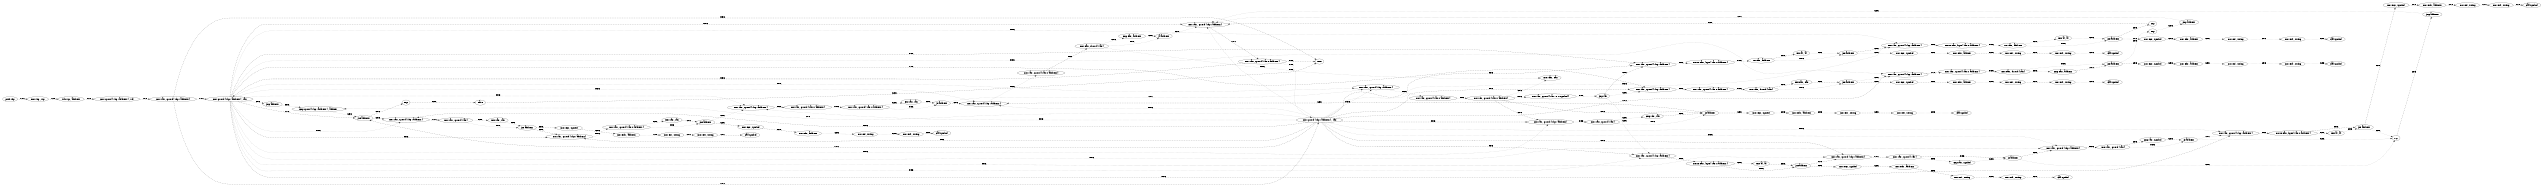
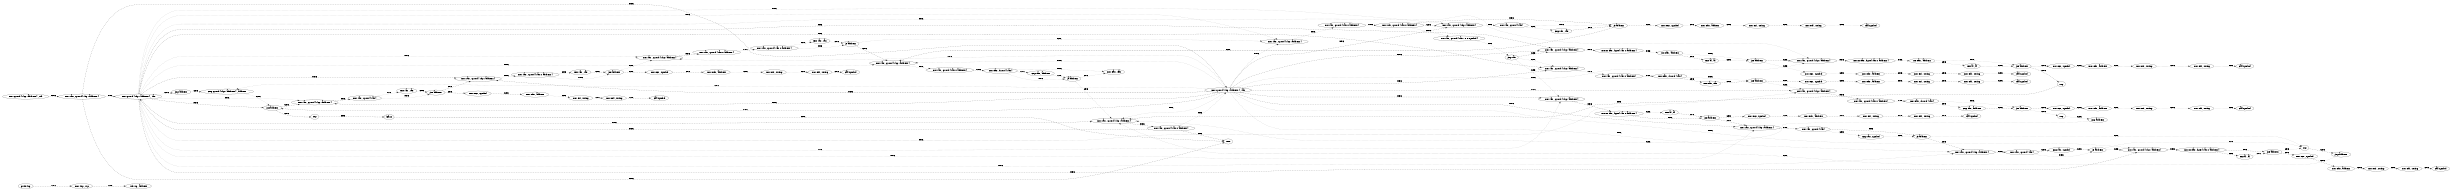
(1524, 90) -> (1092, 76)
(88, 99) -> none
